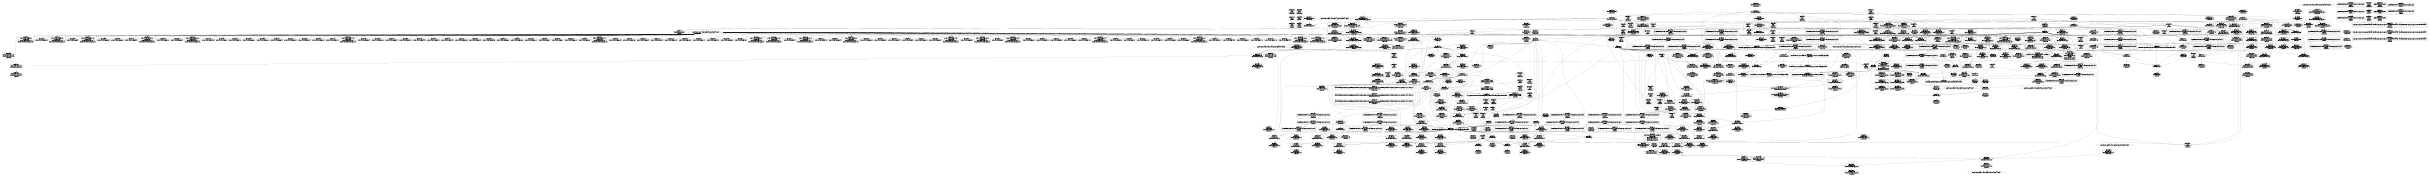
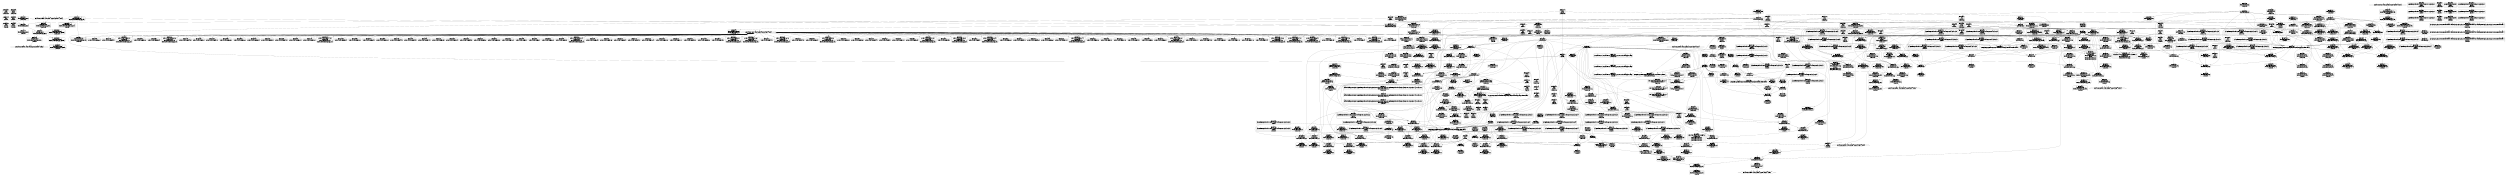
none -> (2472, 5)
(1313, 116) -> none
